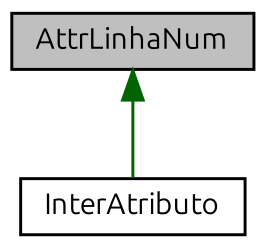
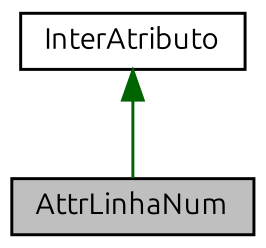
(133, 139) -> (133, 139)
